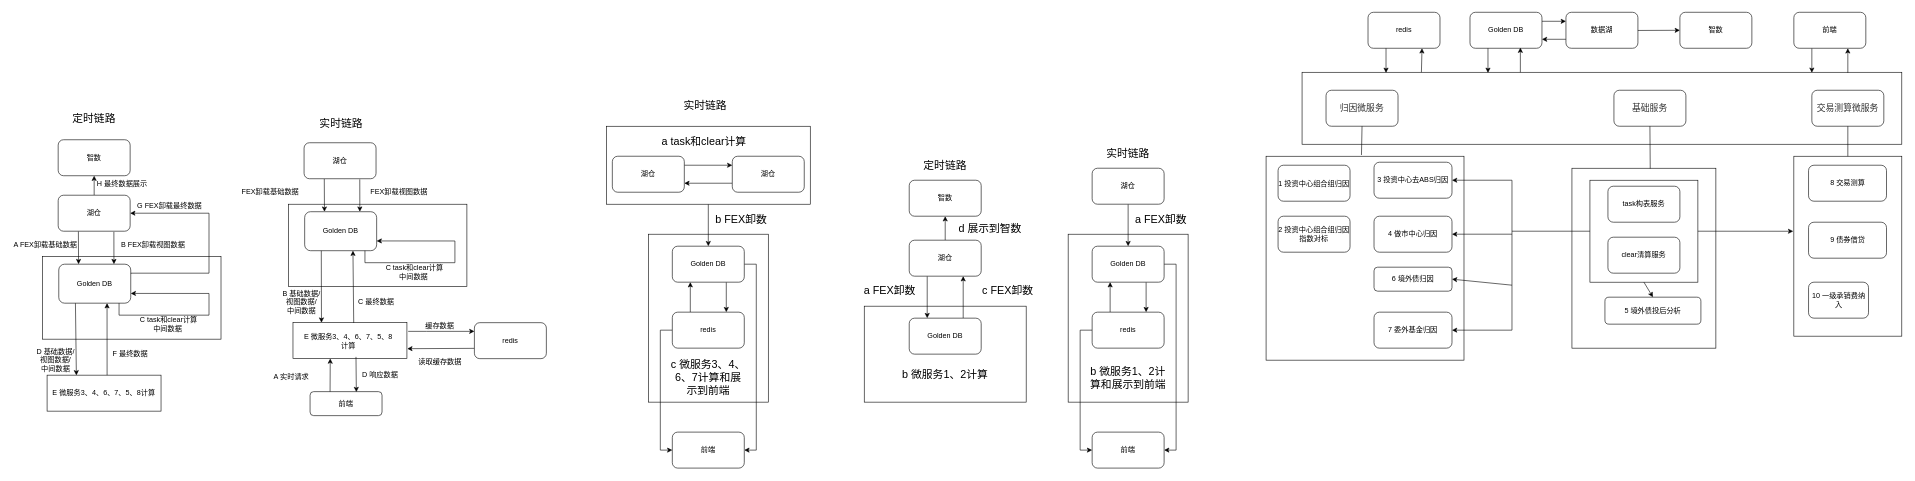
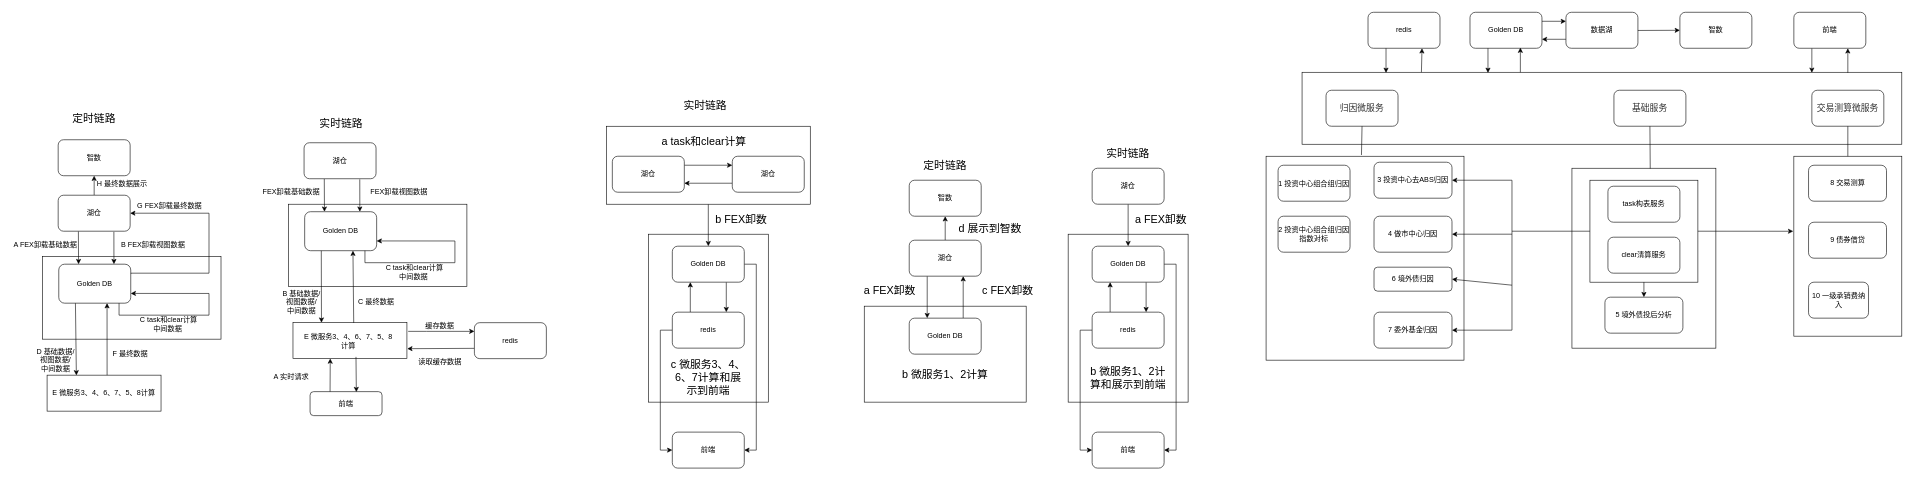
(270, 192) -> (291, 192)
(1653, 311) -> (1644, 315)
(380, 375) -> none
